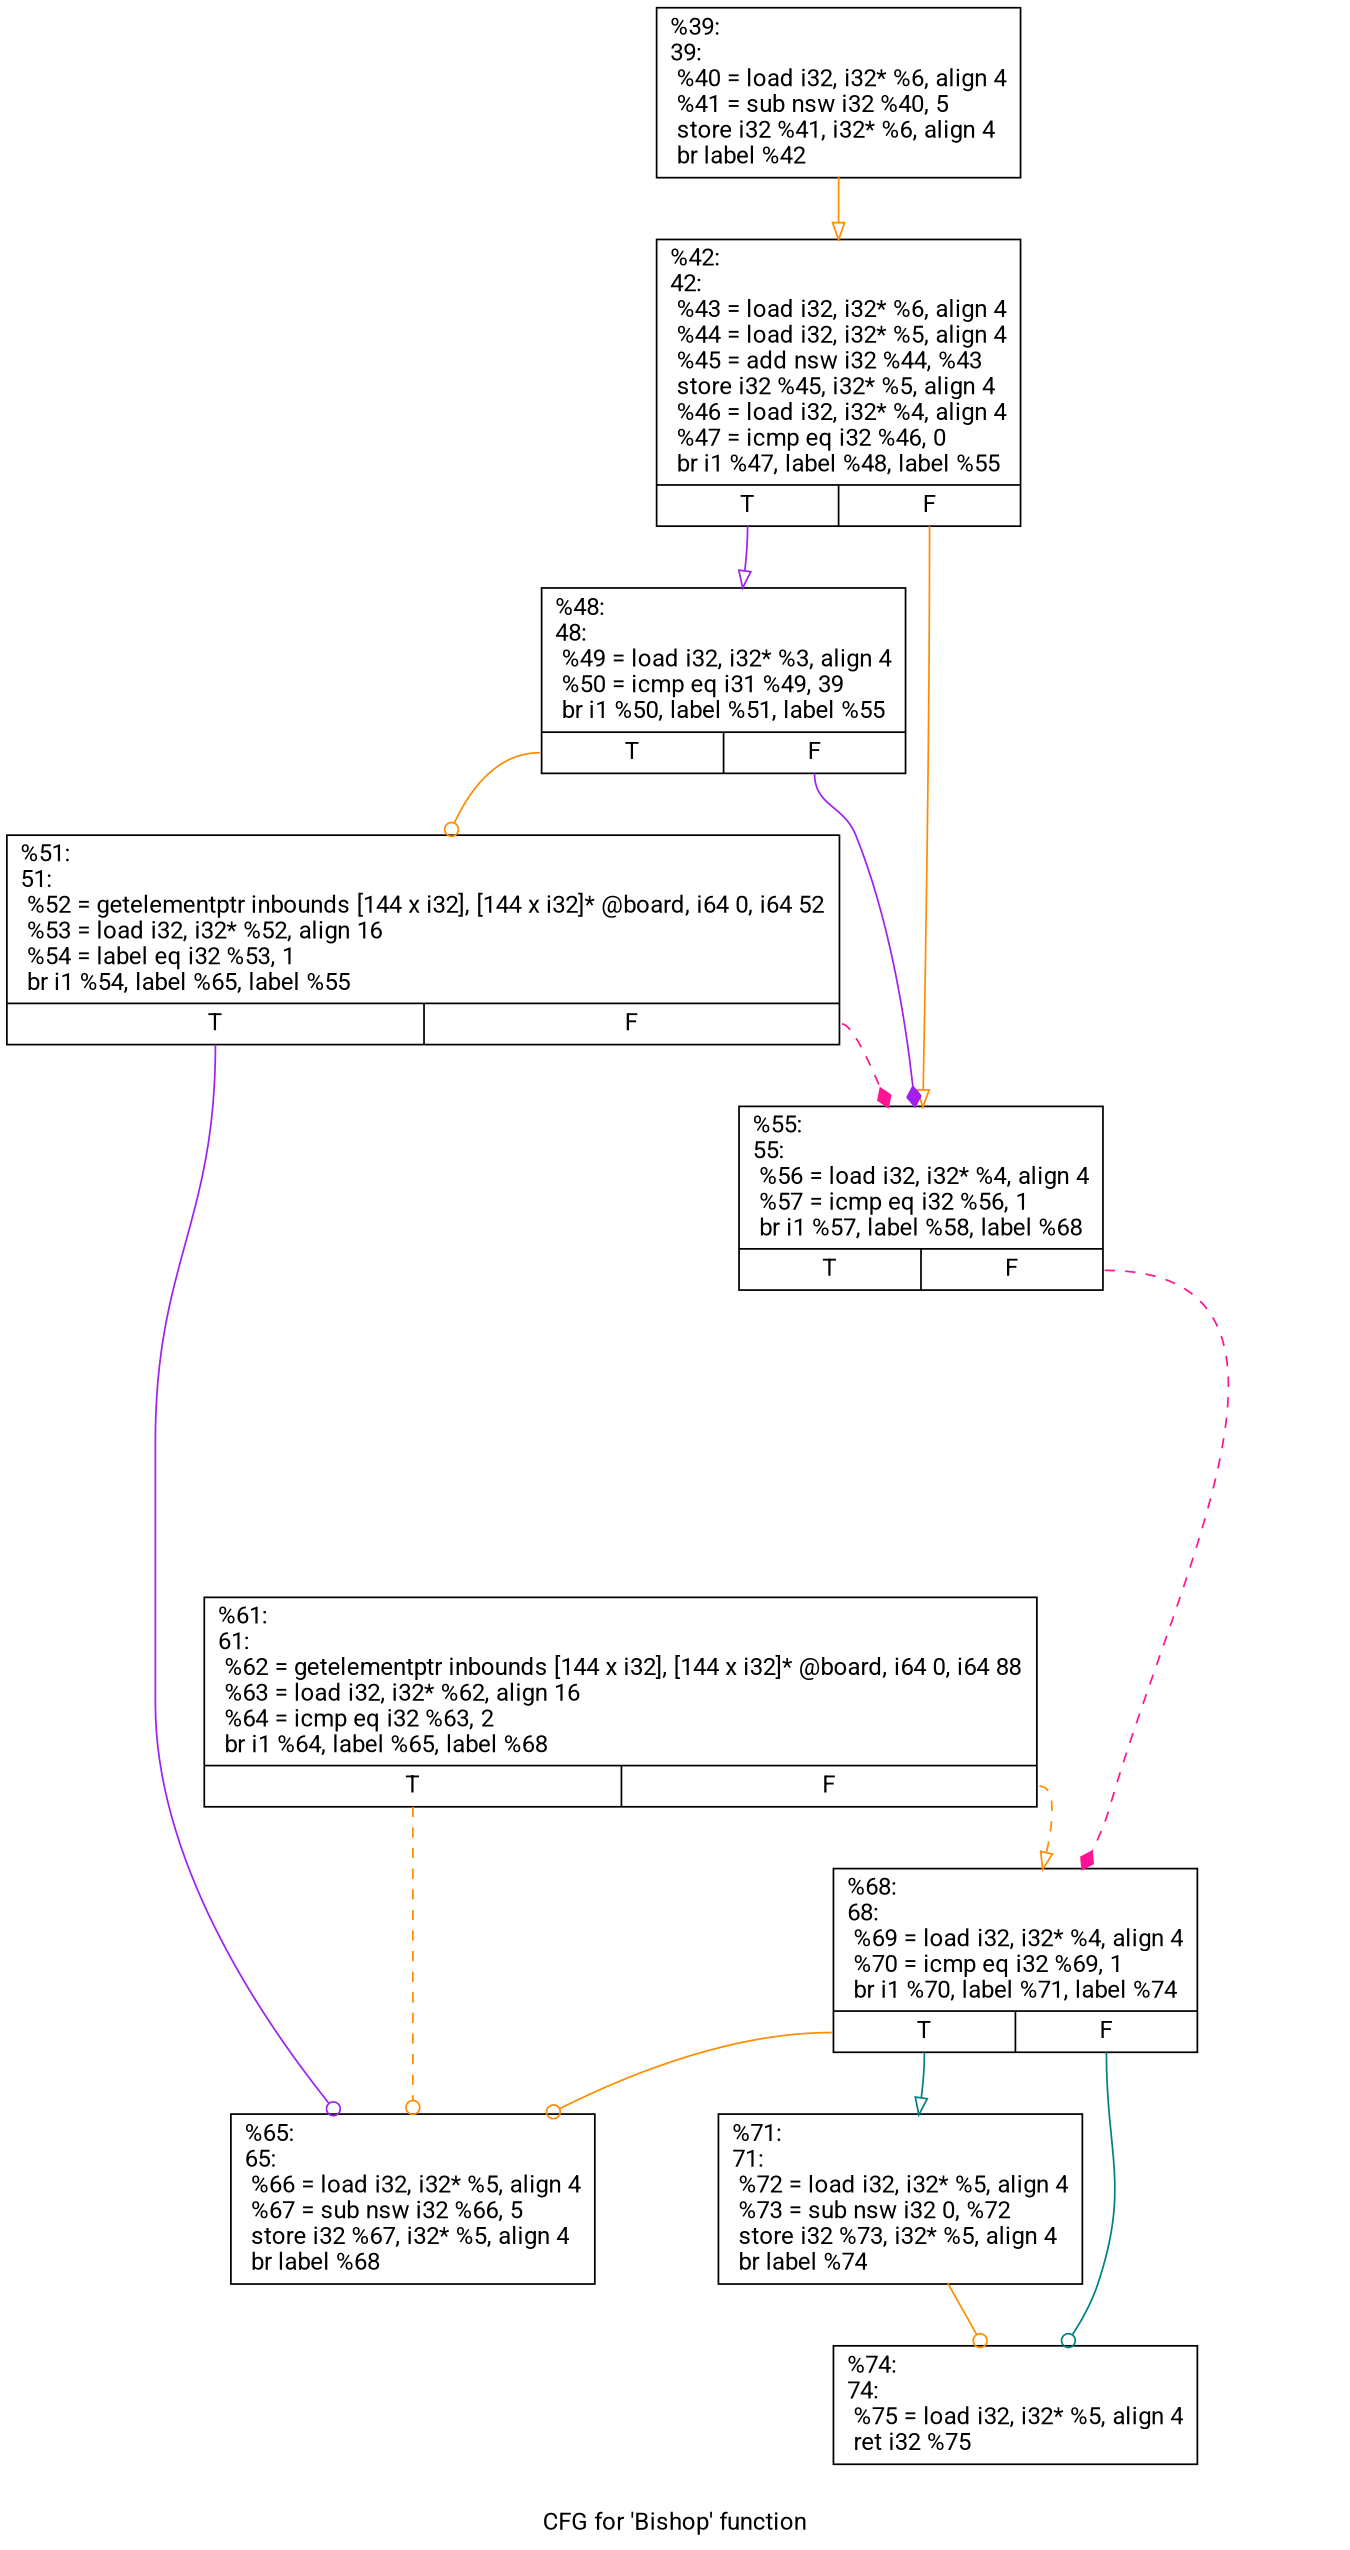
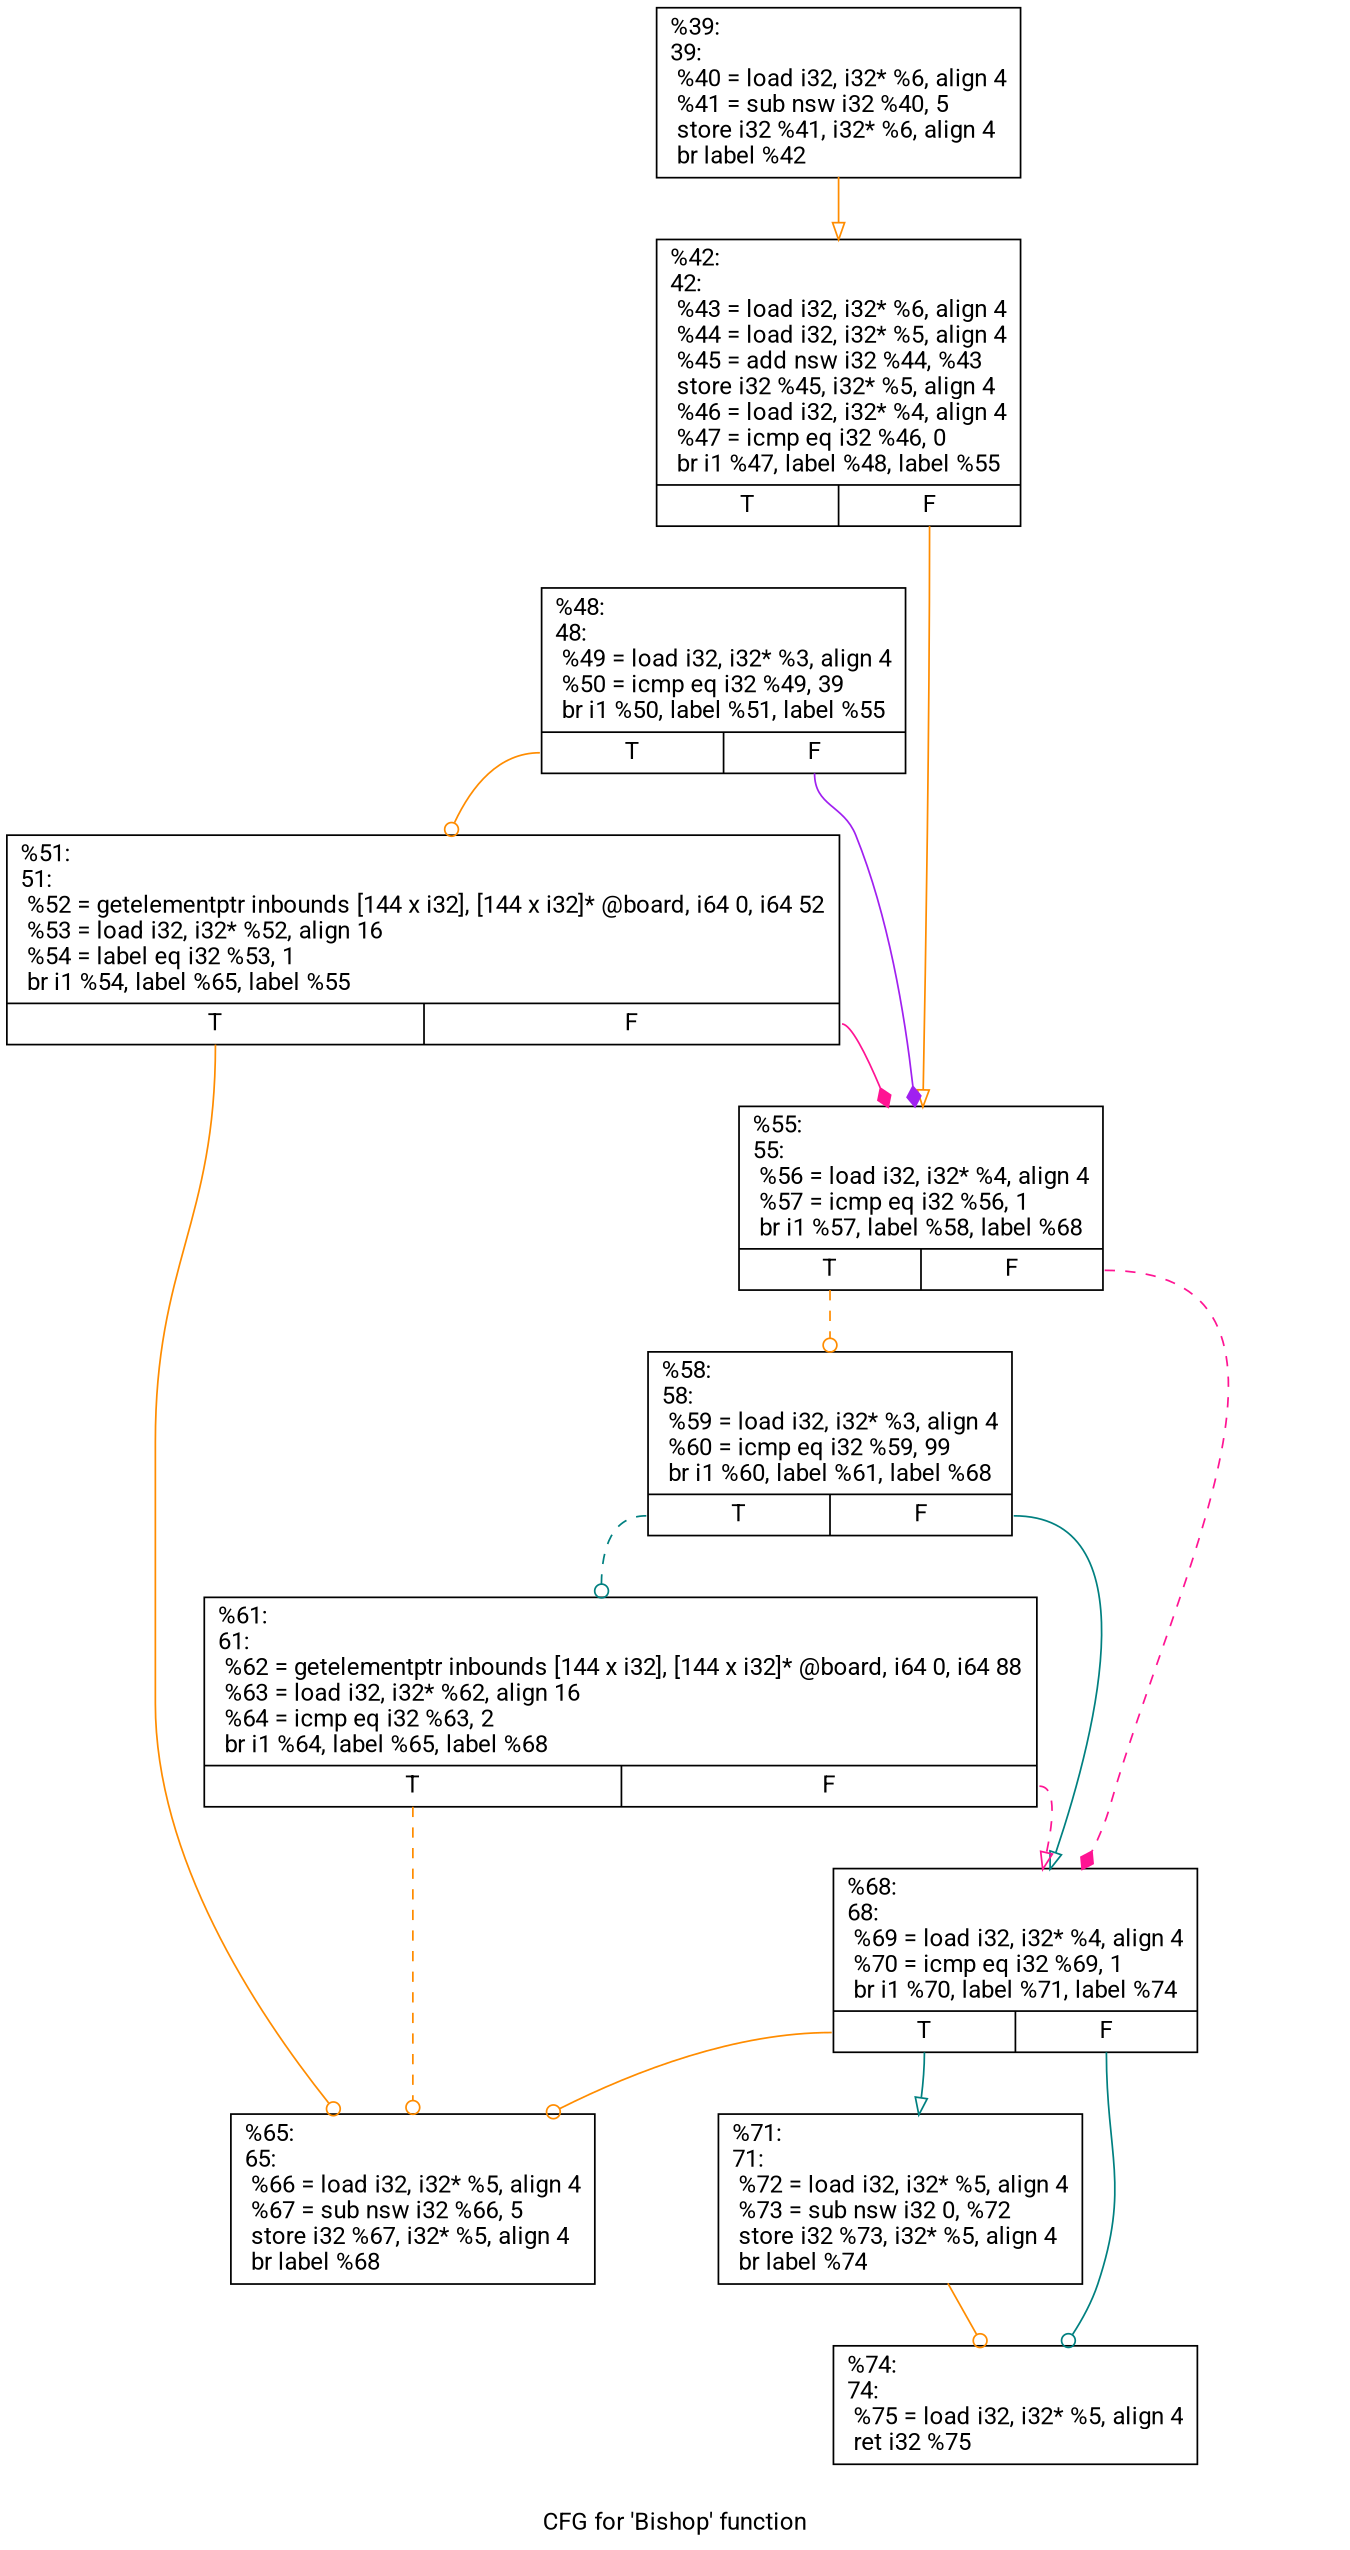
(747, 548) -> none
(700, 685) -> (700, 685)
(864, 1053) -> (864, 1053)
none -> (830, 1444)
(155, 1593) -> (155, 1593)
(1052, 1816) -> (1052, 1816)
